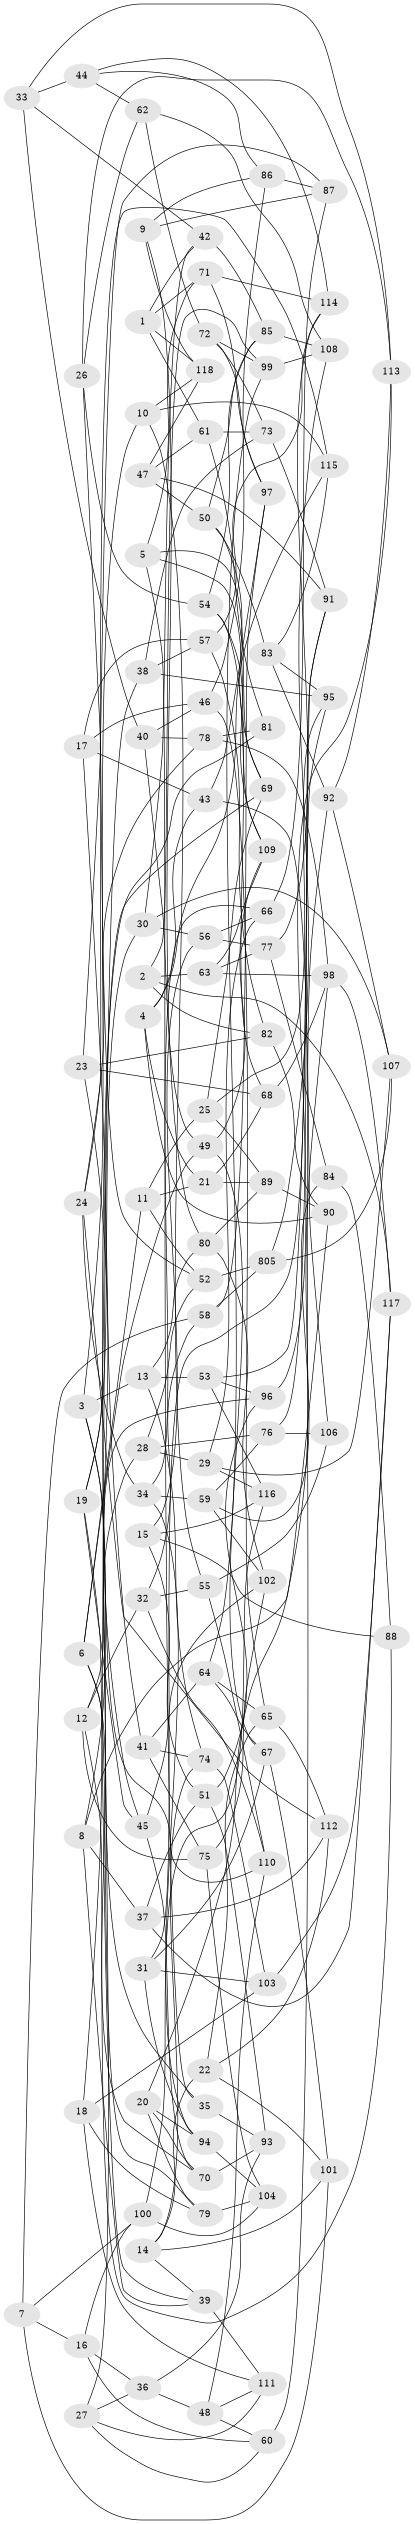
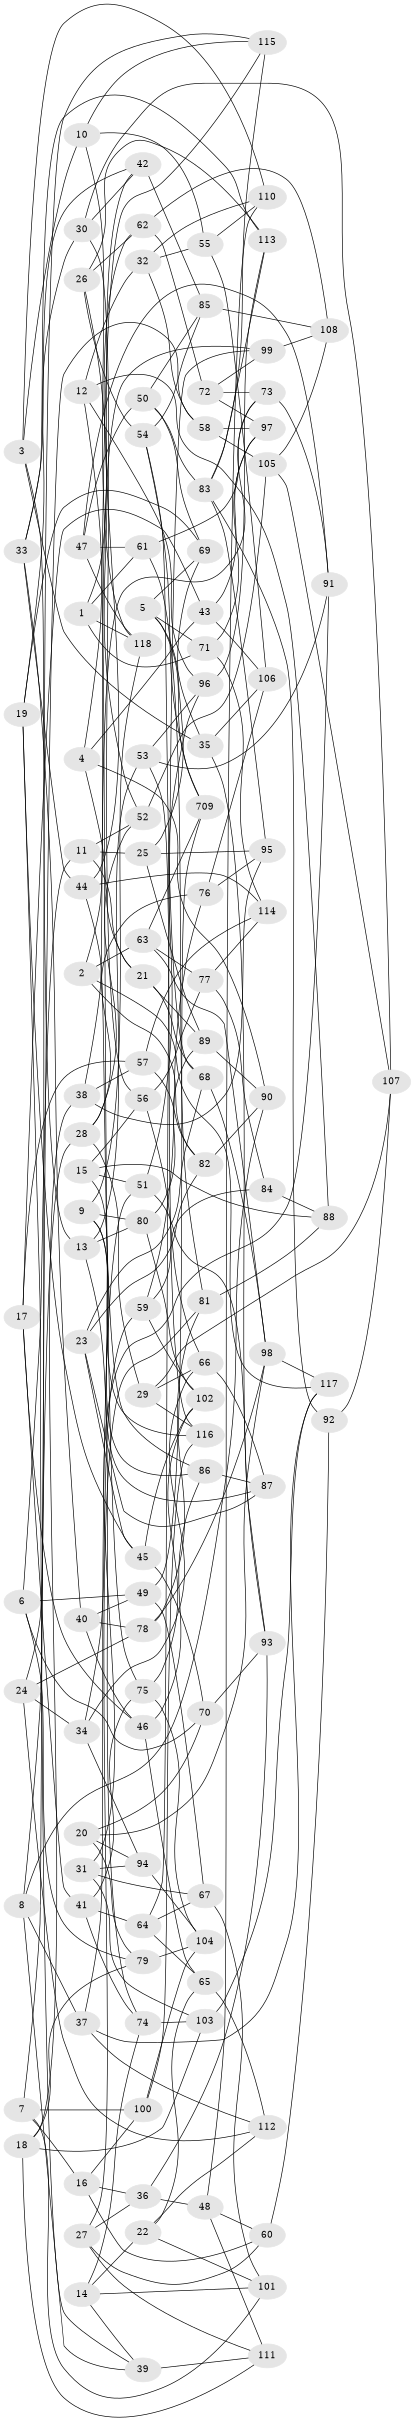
(362, 689) -> (241, 367)
none -> (235, 714)
(267, 851) -> (205, 807)
(267, 1262) -> (267, 465)
none -> (272, 1265)
